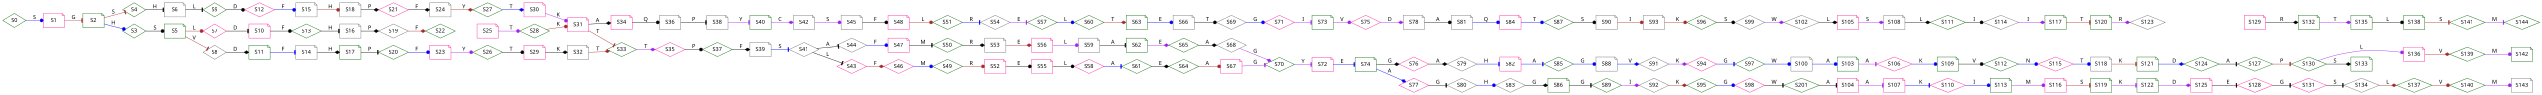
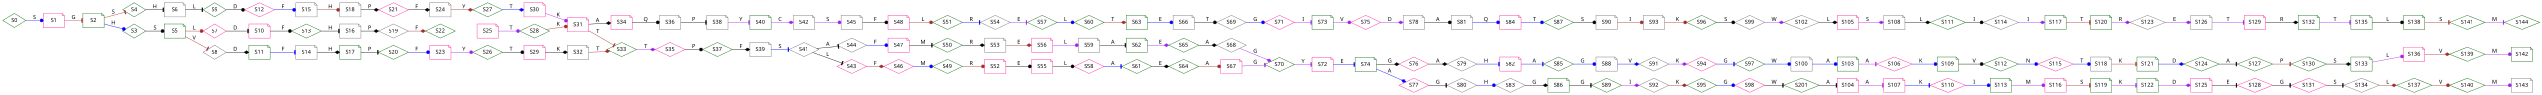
none -> (2201, 22)
(2334, 22) -> (2334, 22)
(2359, 51) -> (2386, 59)
